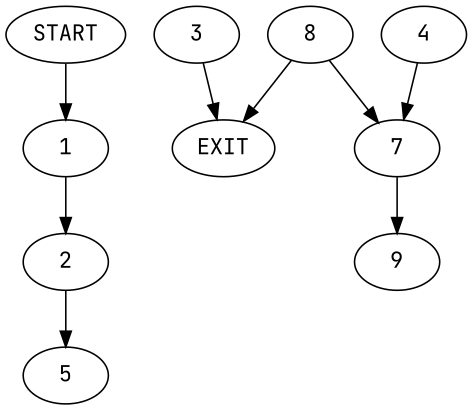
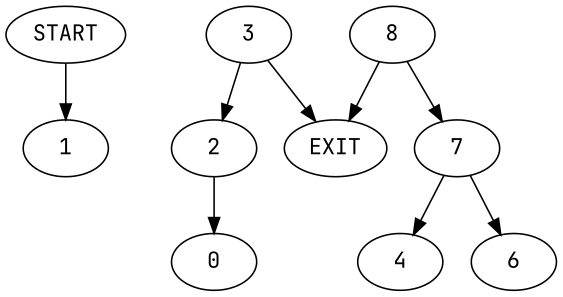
(412, 84) -> (432, 198)
(66, 197) -> (234, 84)
(397, 262) -> (514, 262)
(66, 376) -> (214, 262)
